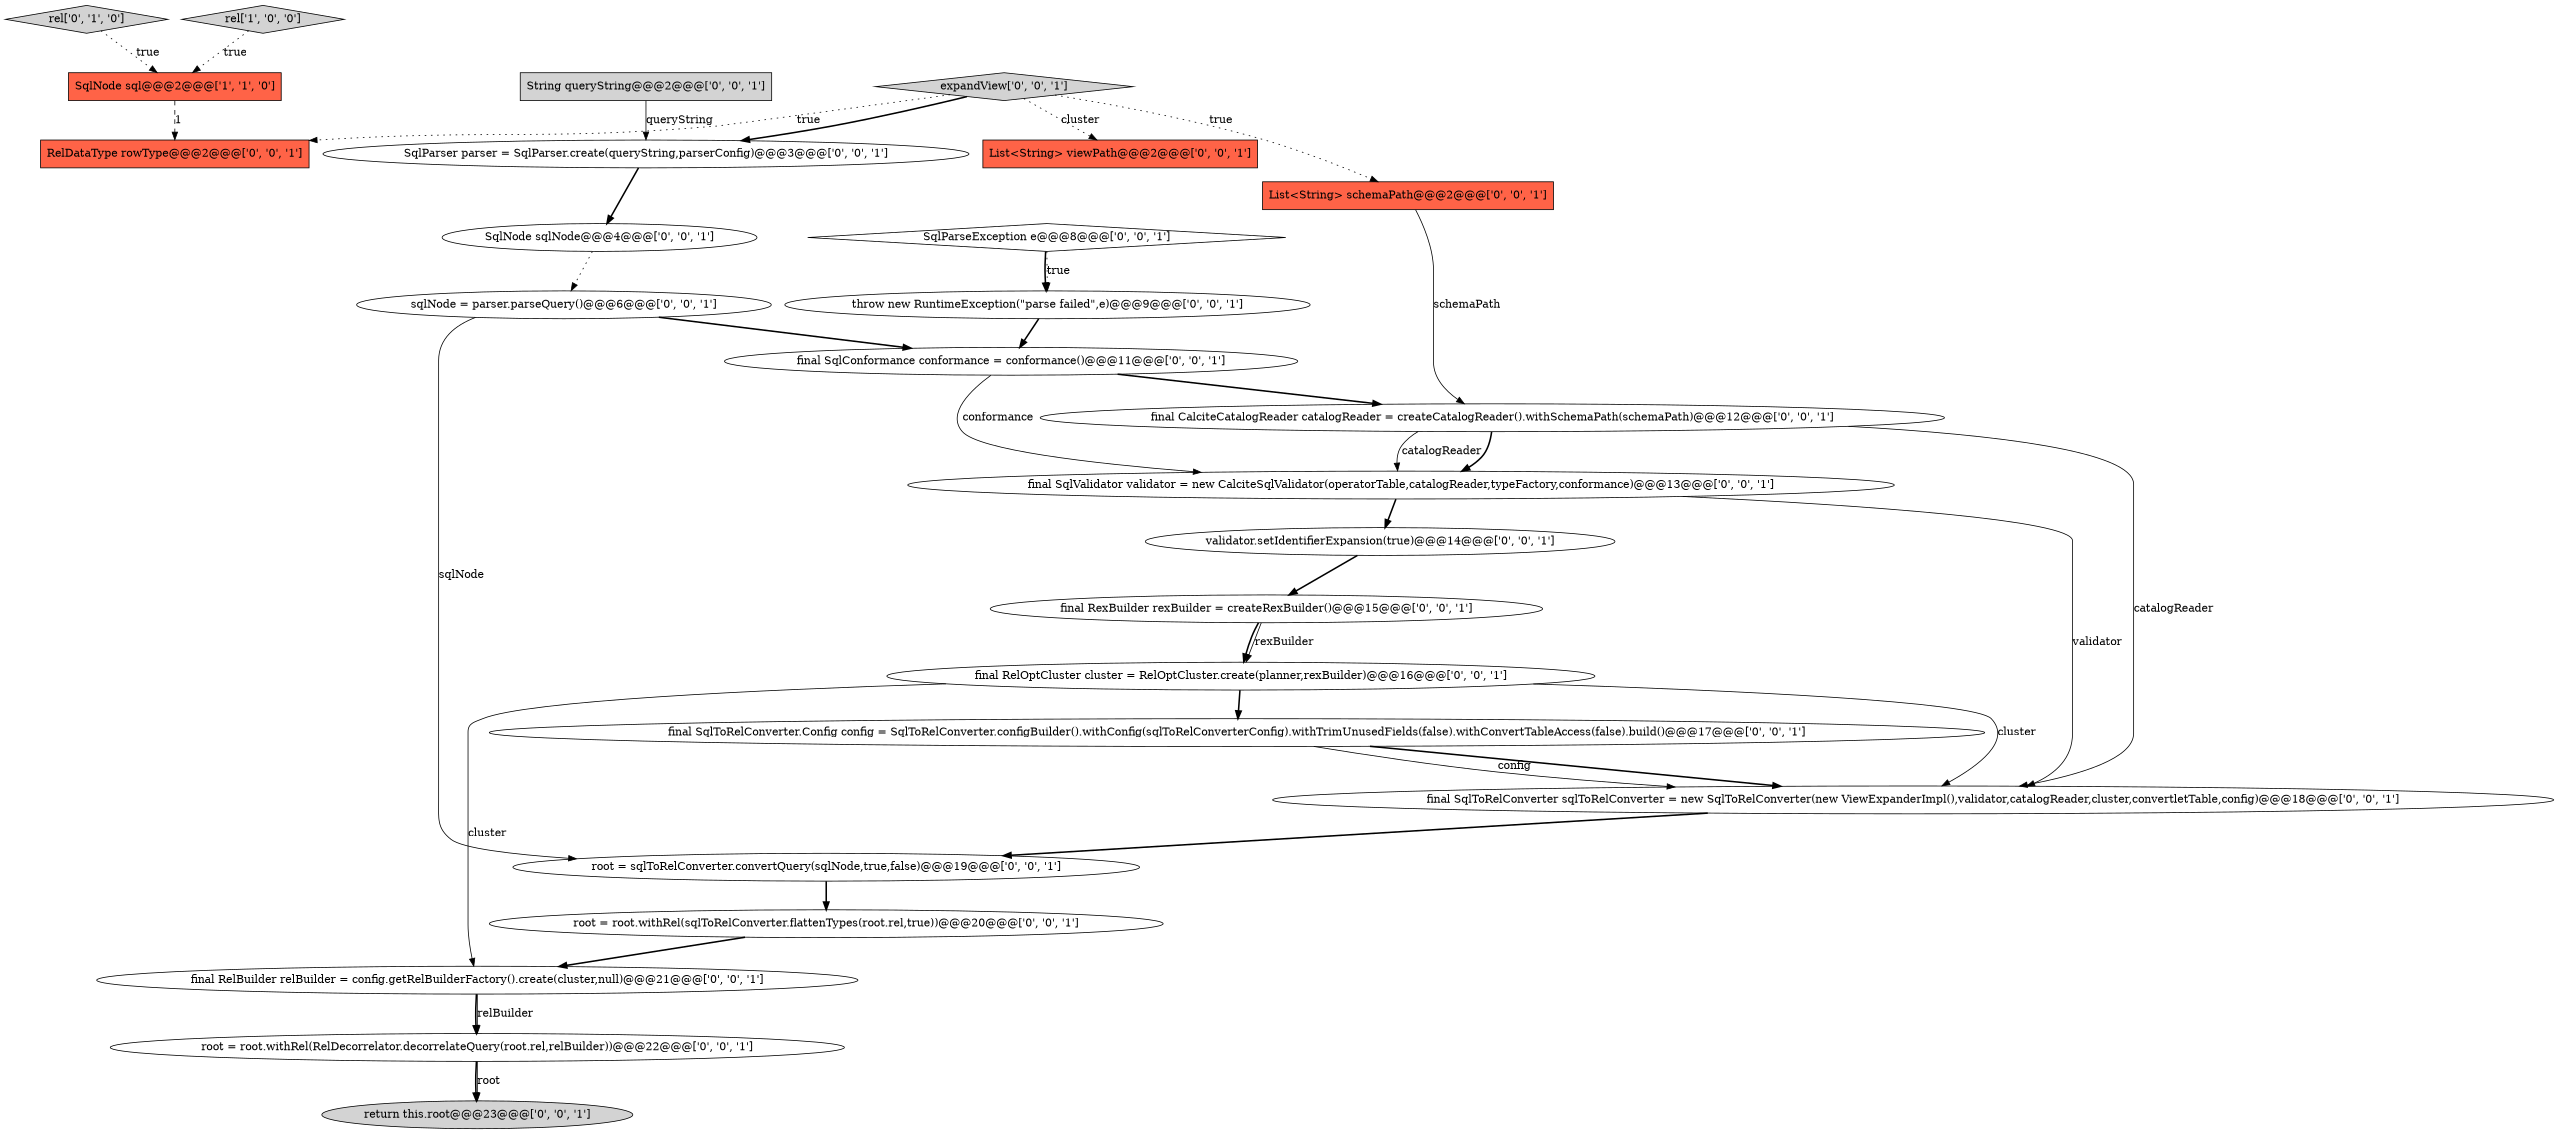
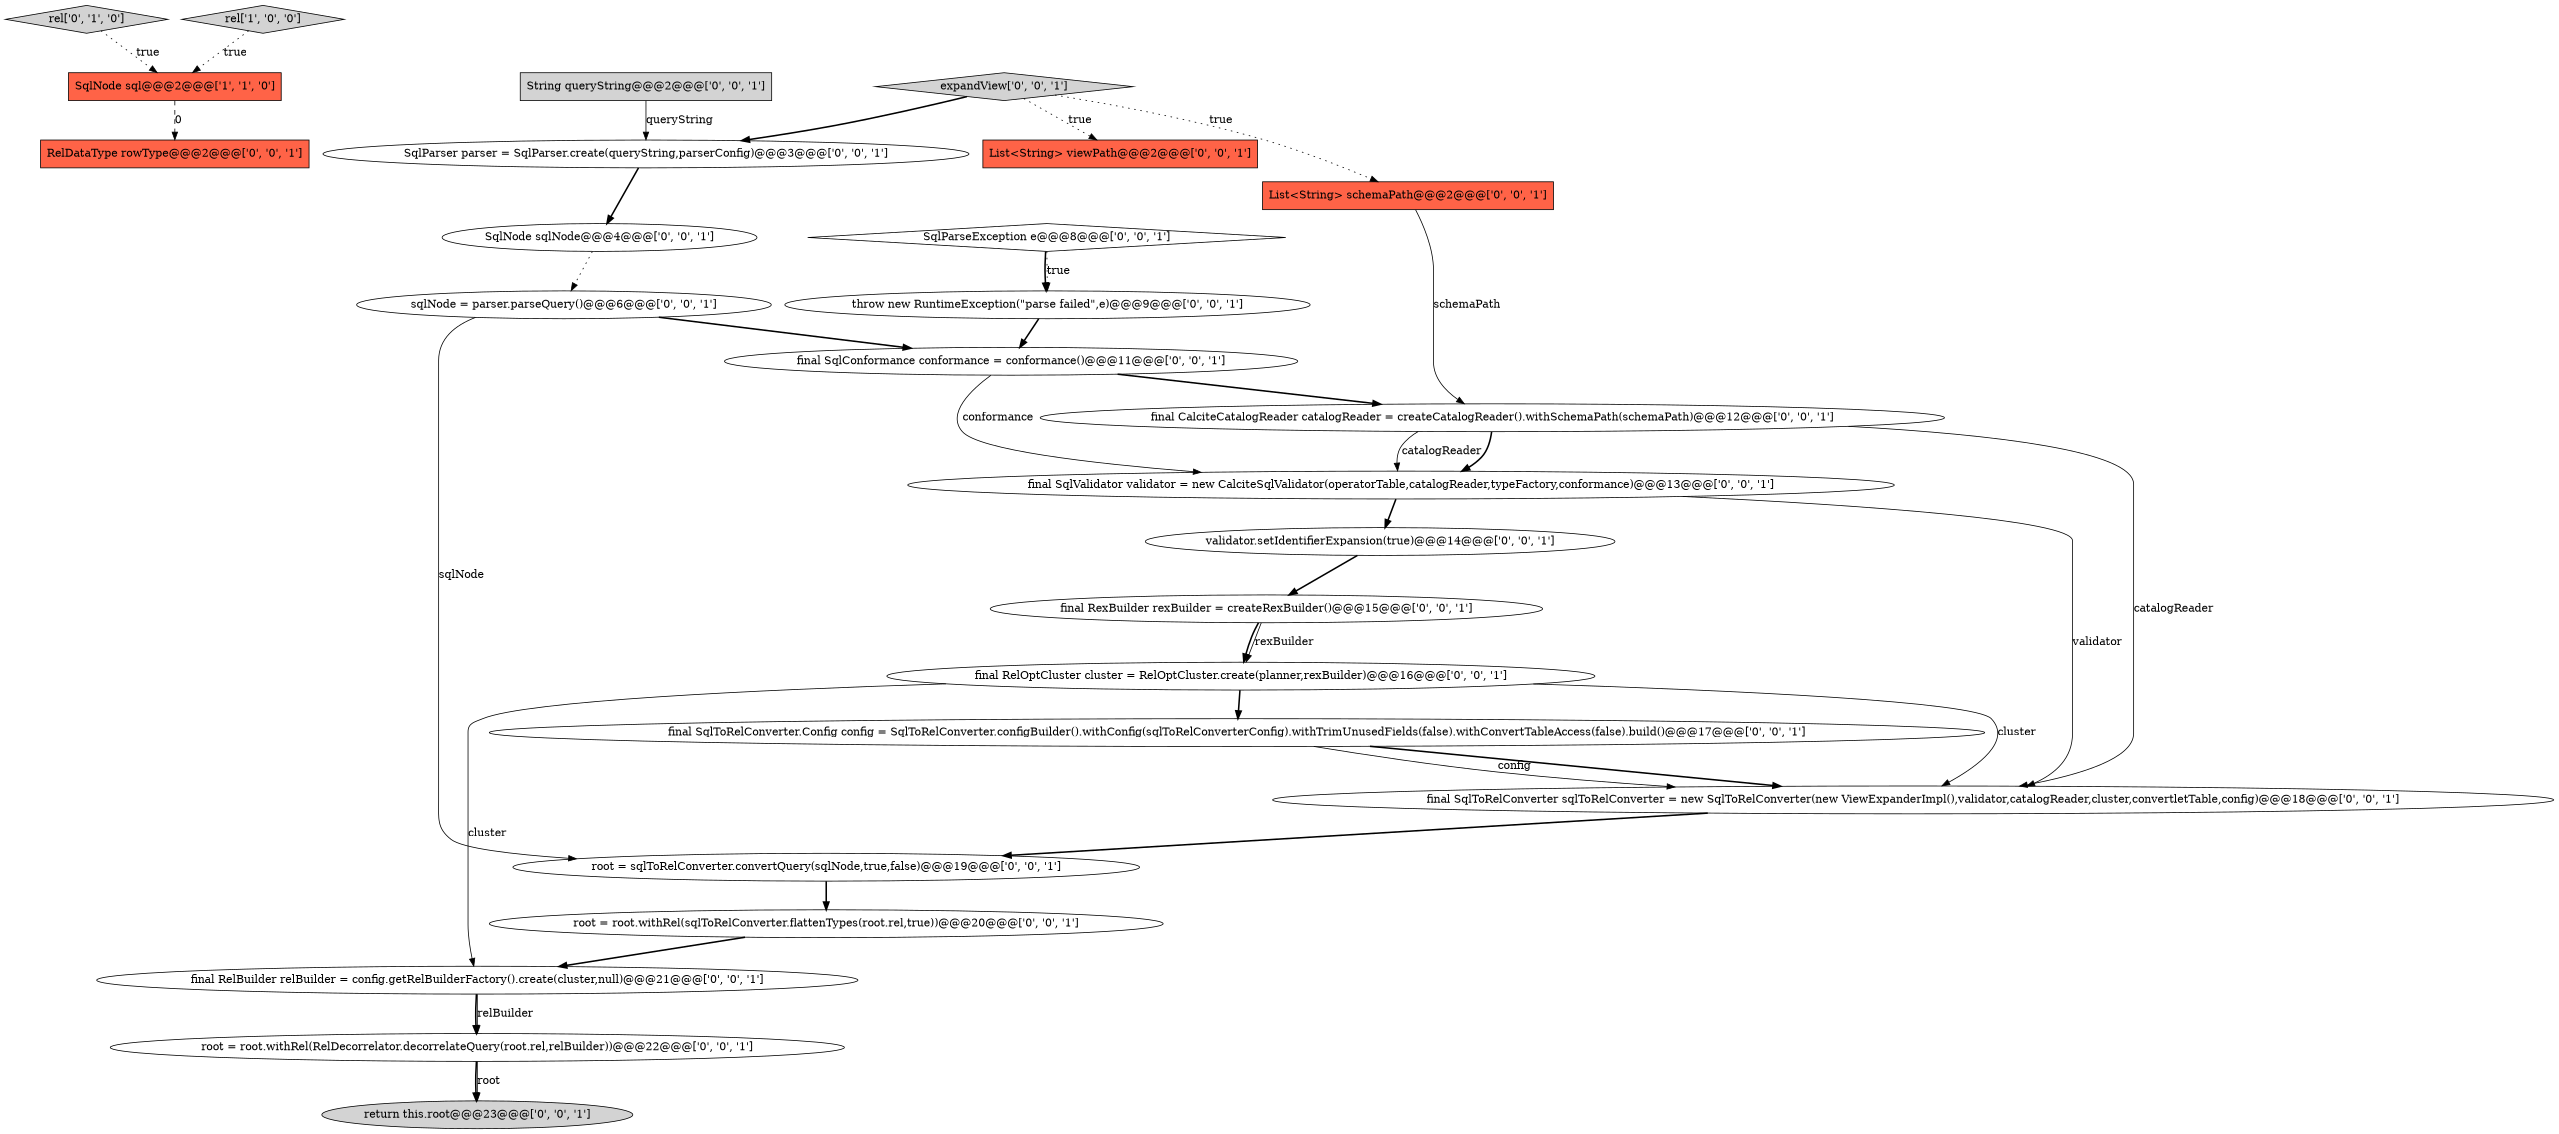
(179, 120) -> (179, 120)
(1080, 120) -> (1080, 120)
(635, 132) -> none
